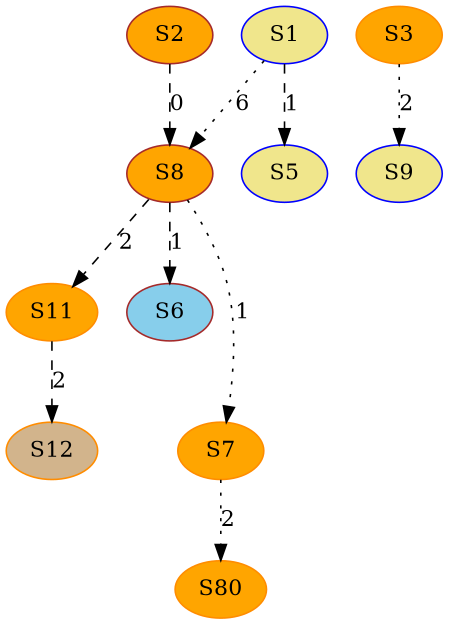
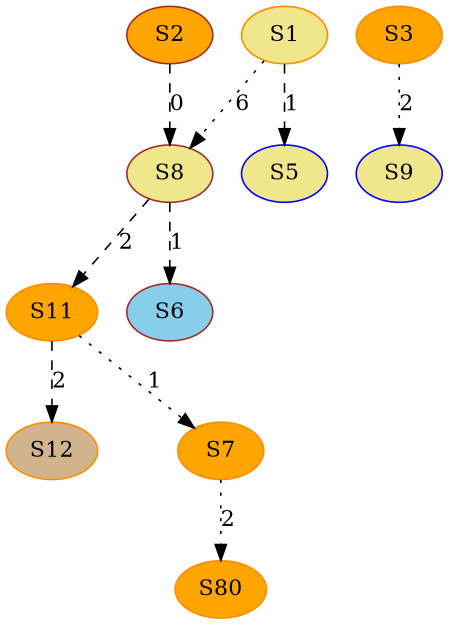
(285, 35) -> (285, 35)
(170, 174) -> (170, 174)
(230, 299) -> (130, 377)
